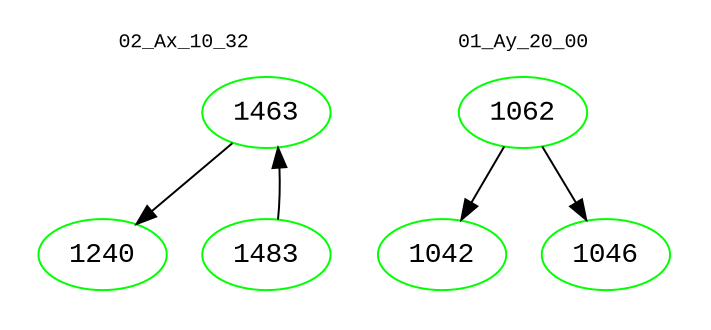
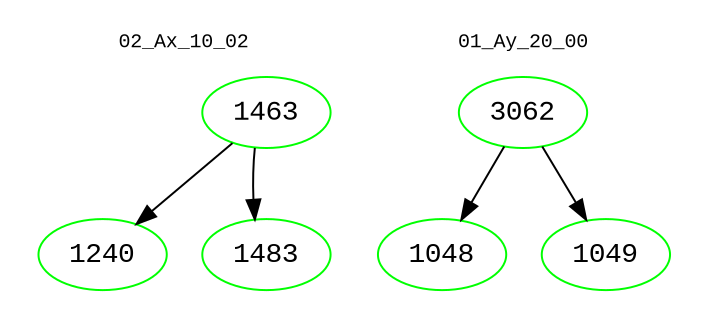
(185, 42) -> (185, 42)
(523, 112) -> (523, 112)
(280, 194) -> (253, 174)
(442, 255) -> (442, 255)
(606, 255) -> (606, 255)
